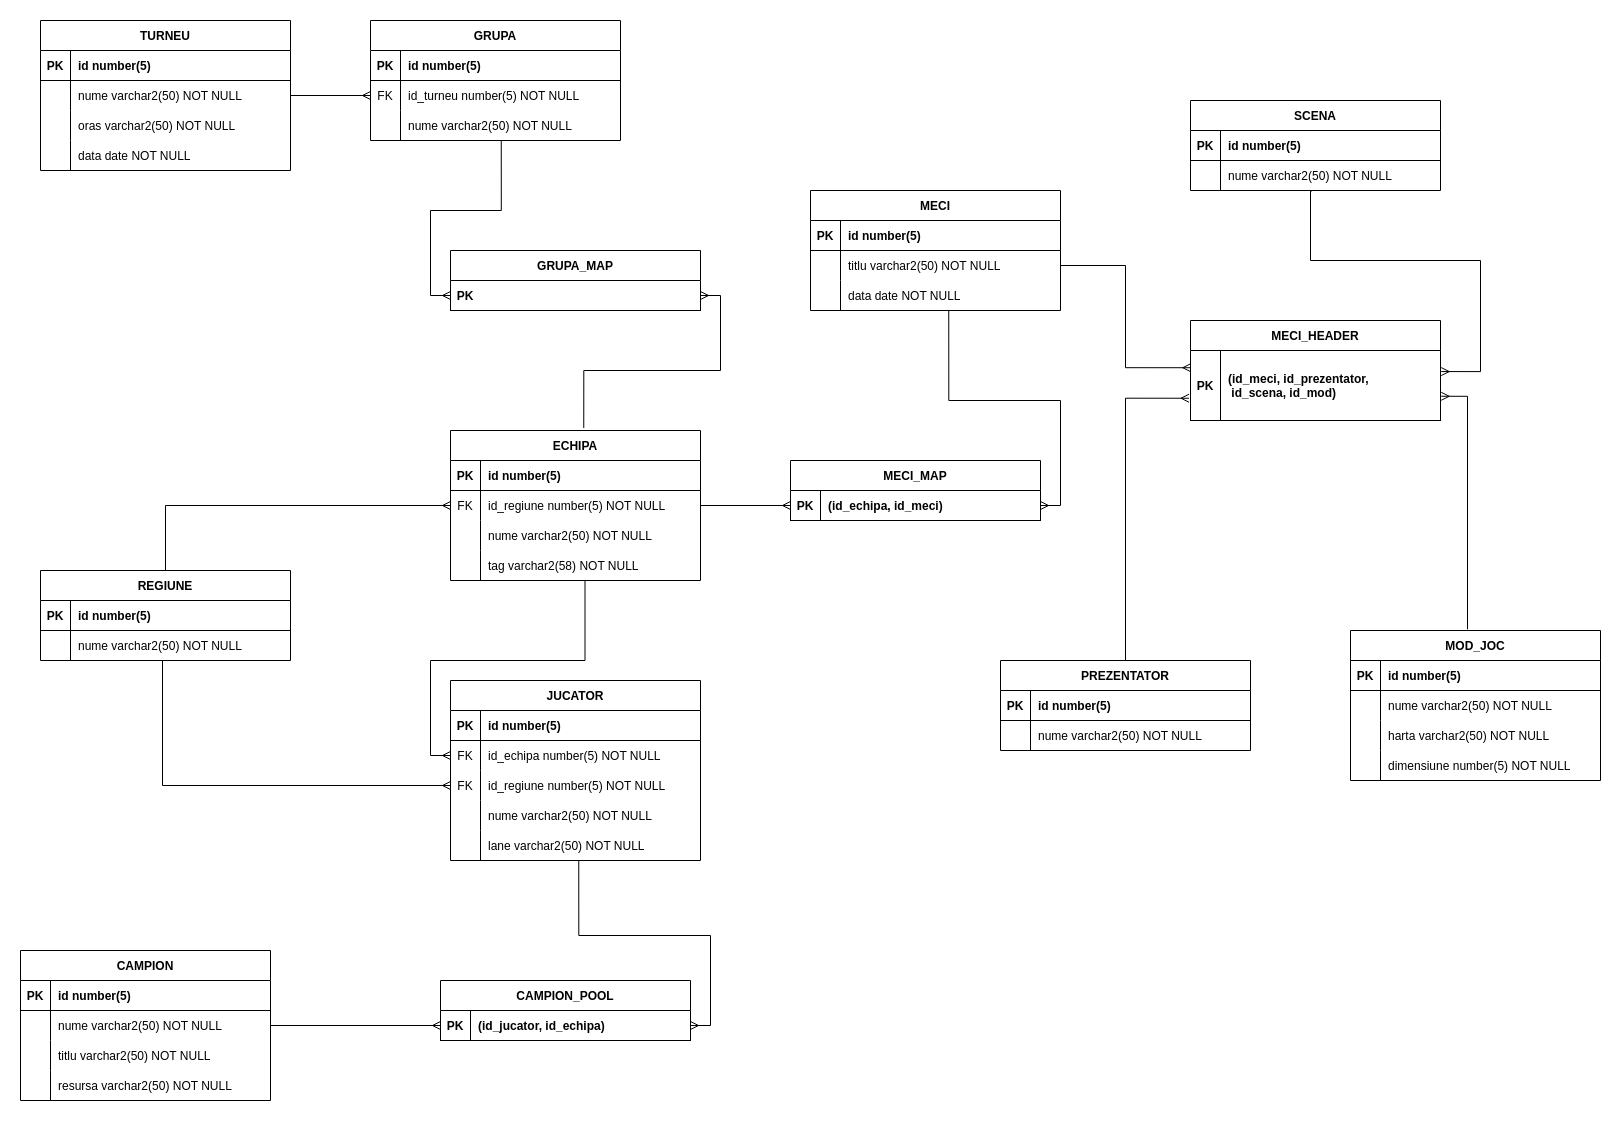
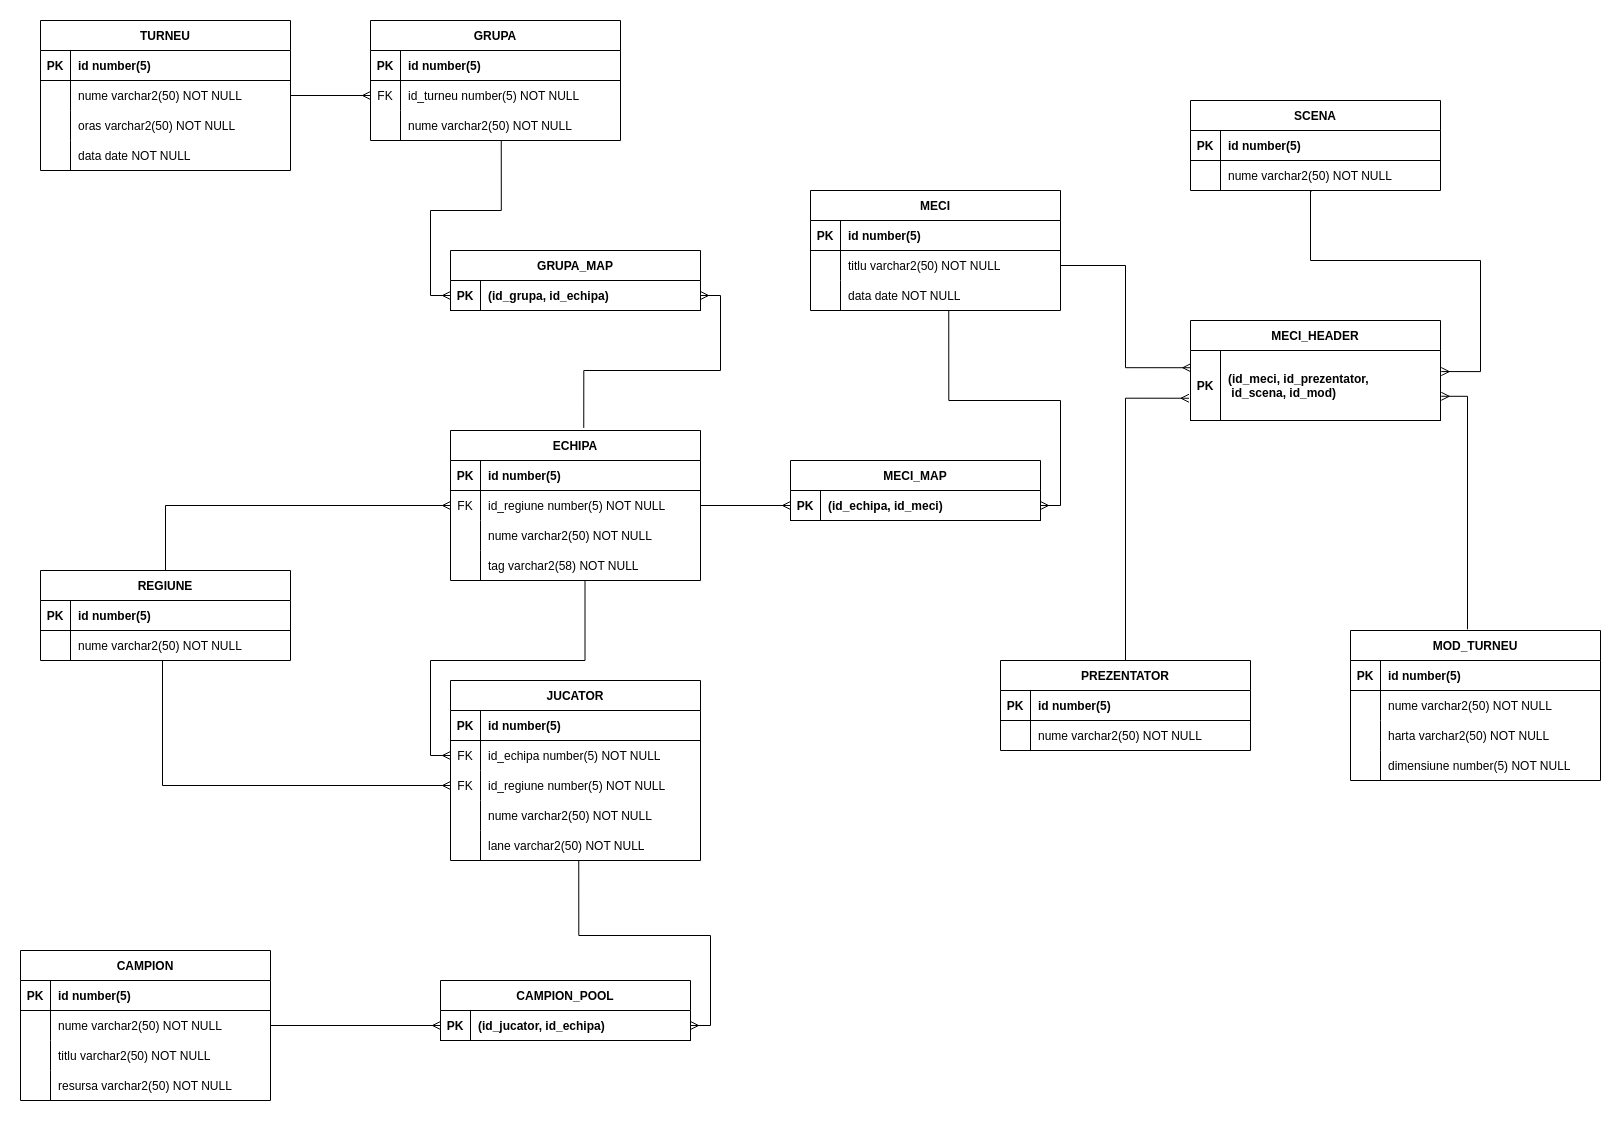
none -> (591, 296)
(1475, 646) -> (1475, 646)
